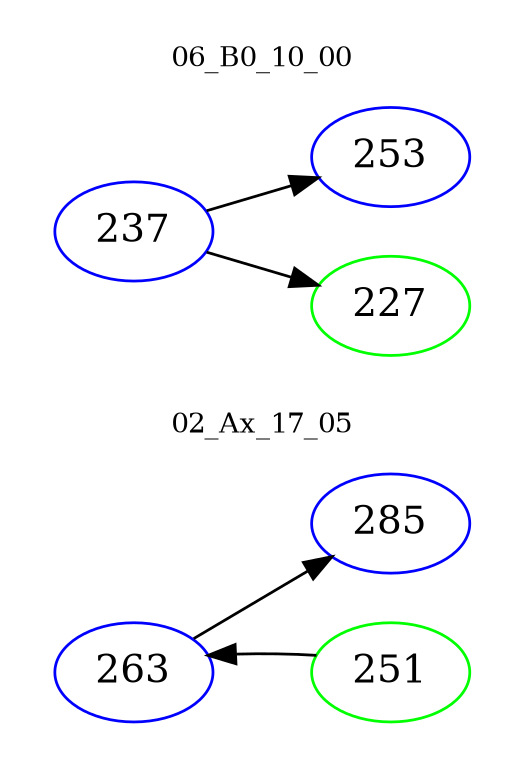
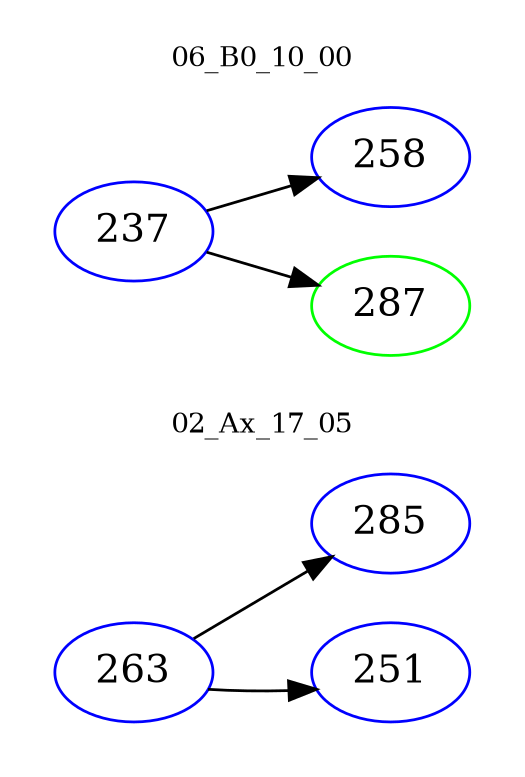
(391, 157) -> (391, 157)
(391, 306) -> (391, 306)
(276, 654) -> (248, 691)
(391, 672) -> (391, 672)
